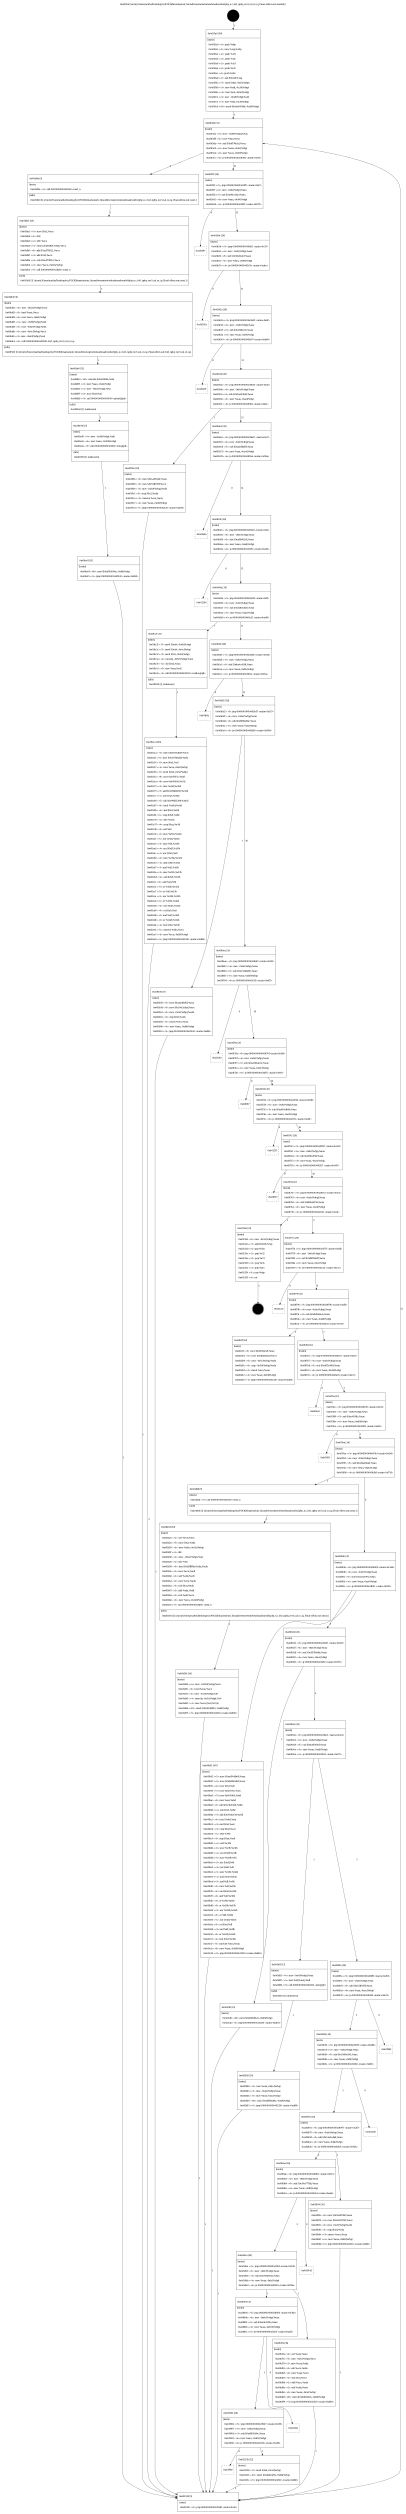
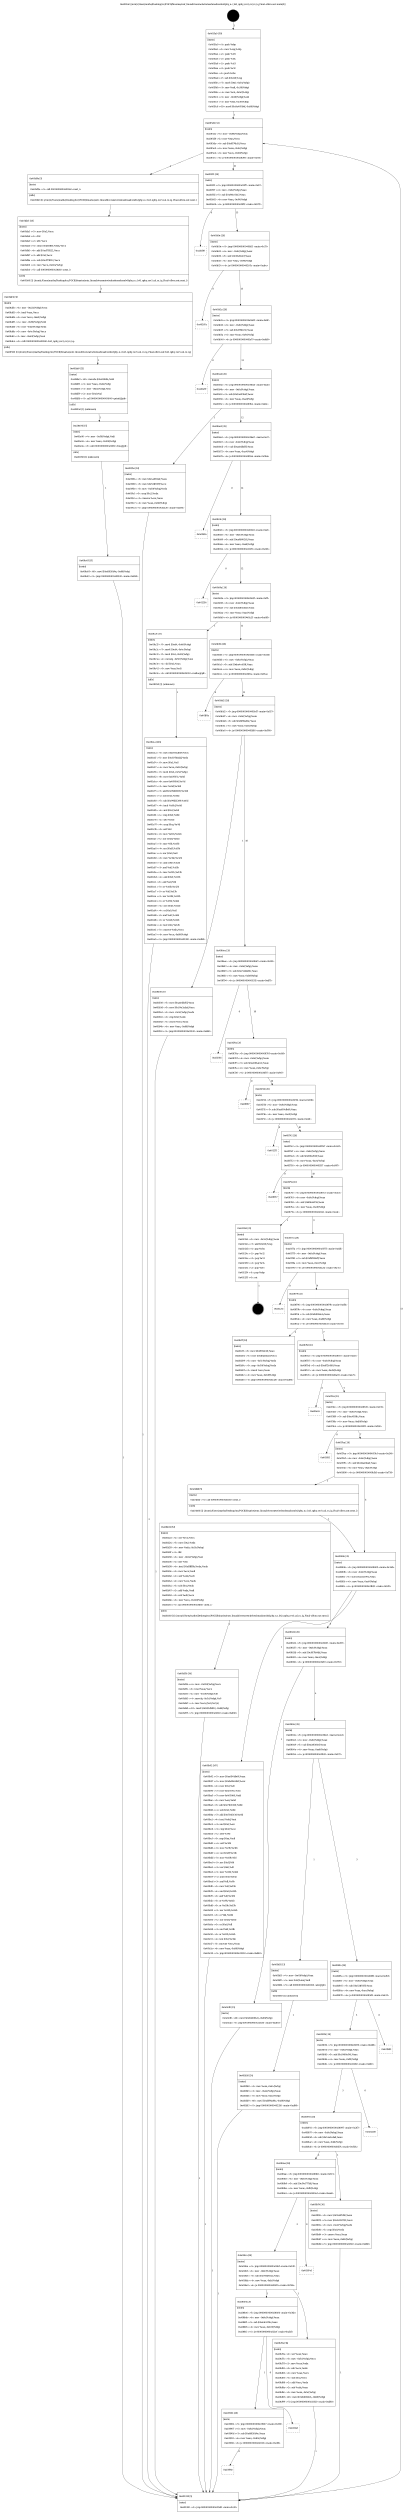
(266, 1518) -> (340, 1531)
(268, 2470) -> none
